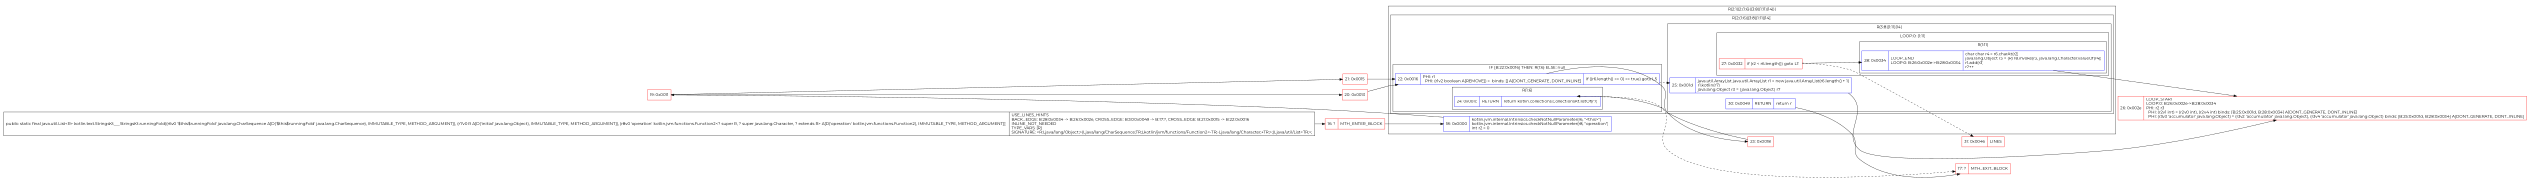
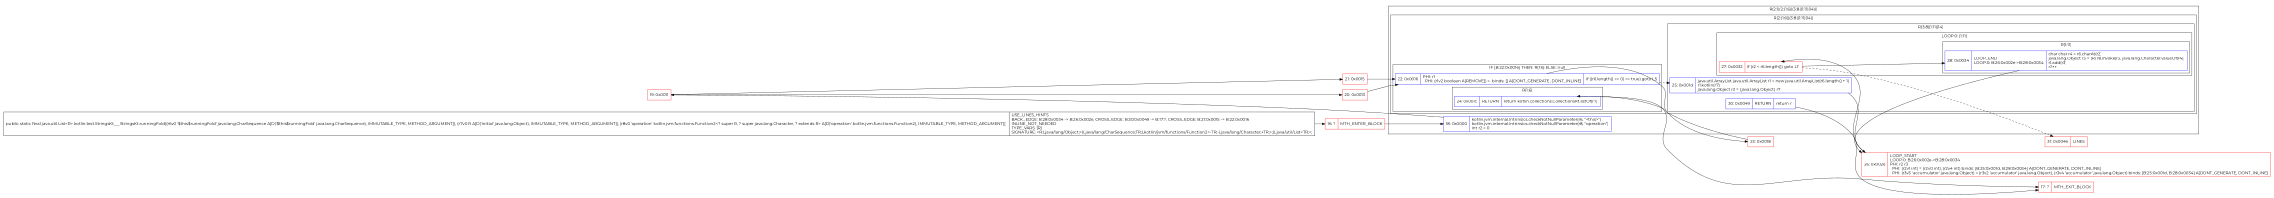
none -> (1856, 80)
(1754, 174) -> (1793, 181)
